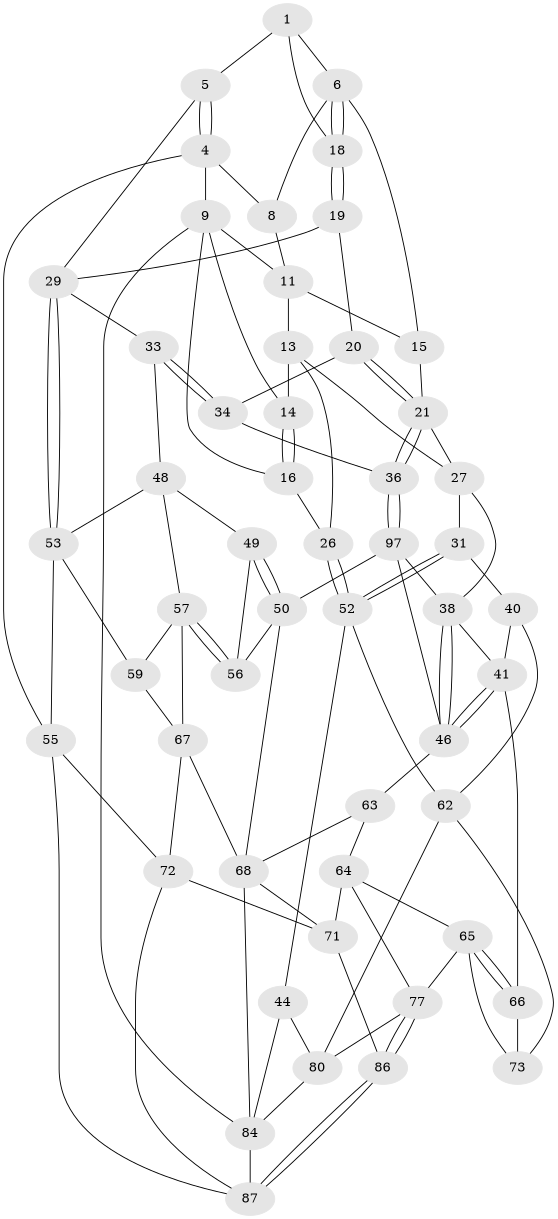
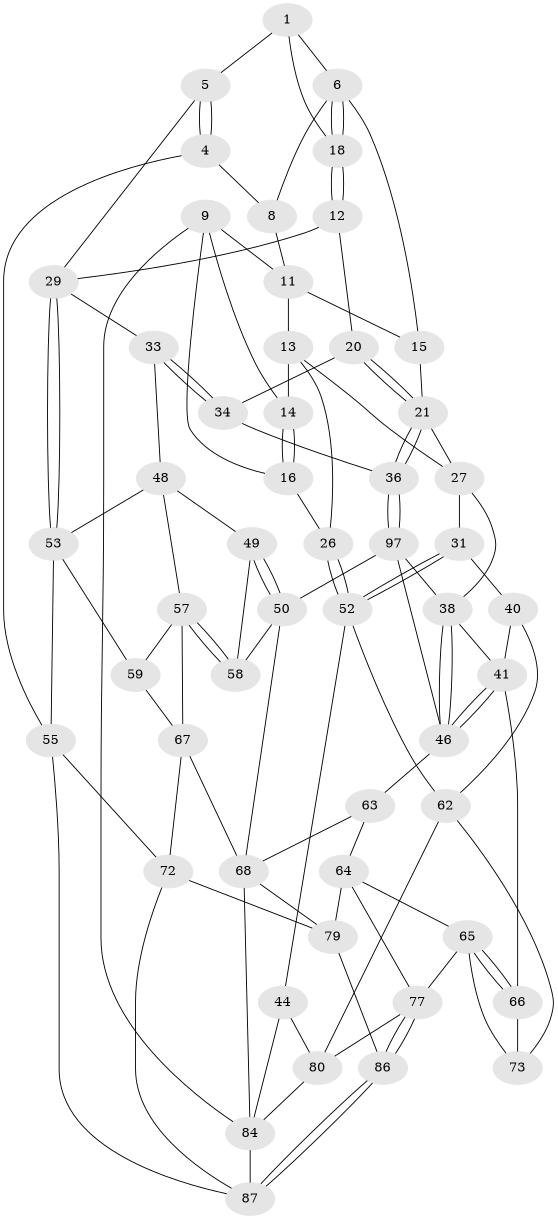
(206, 184) -> none
(338, 217) -> (338, 217)
(236, 675) -> (236, 675)
(333, 937) -> (333, 937)
